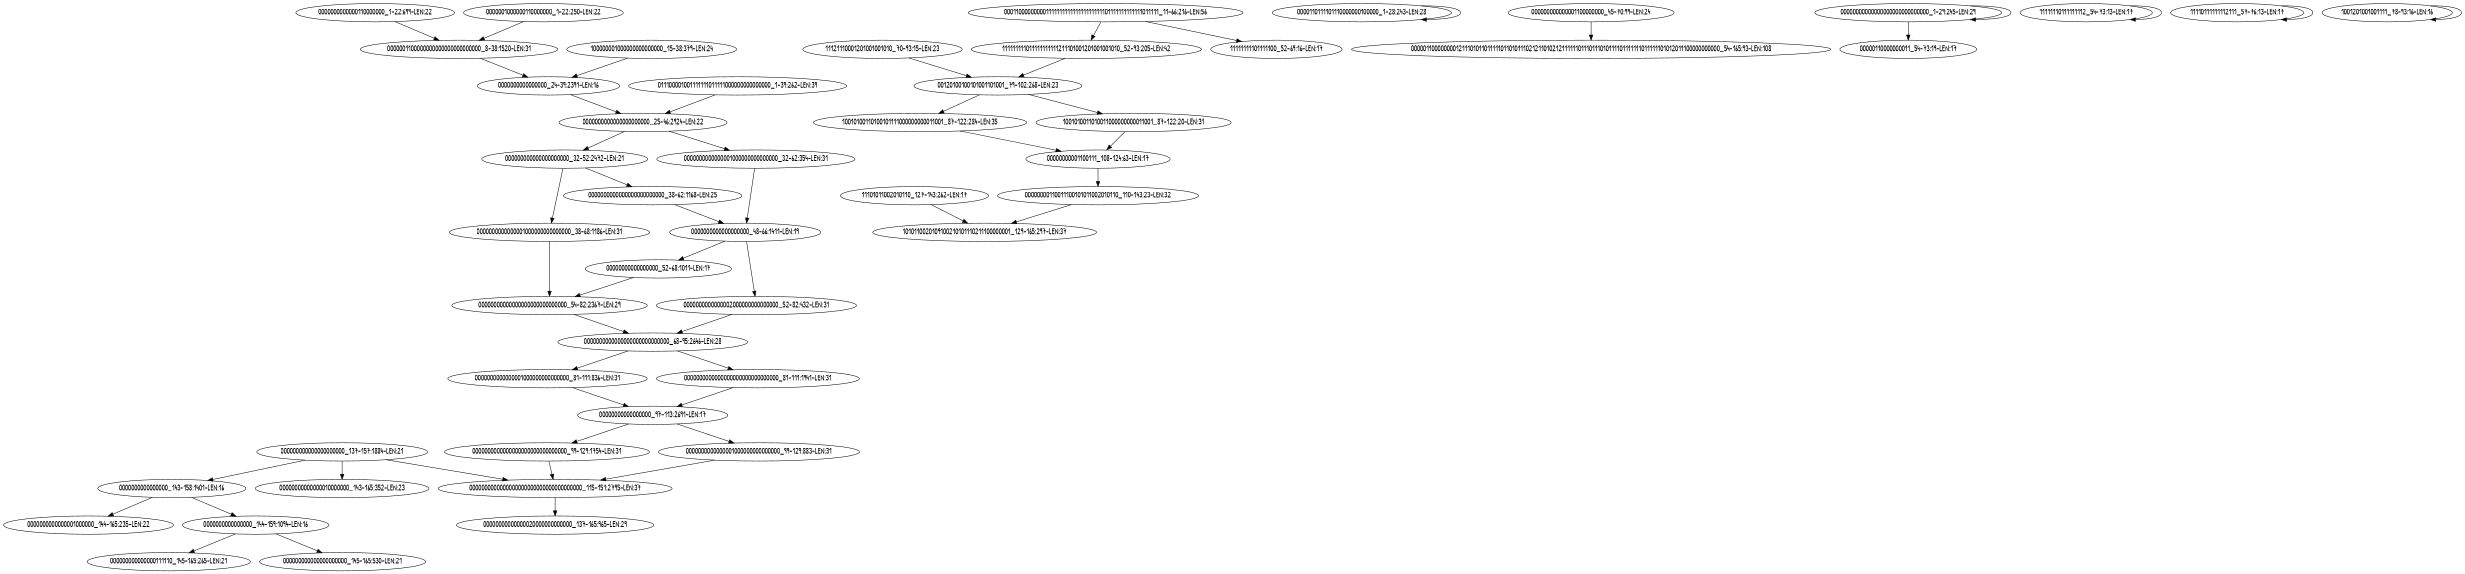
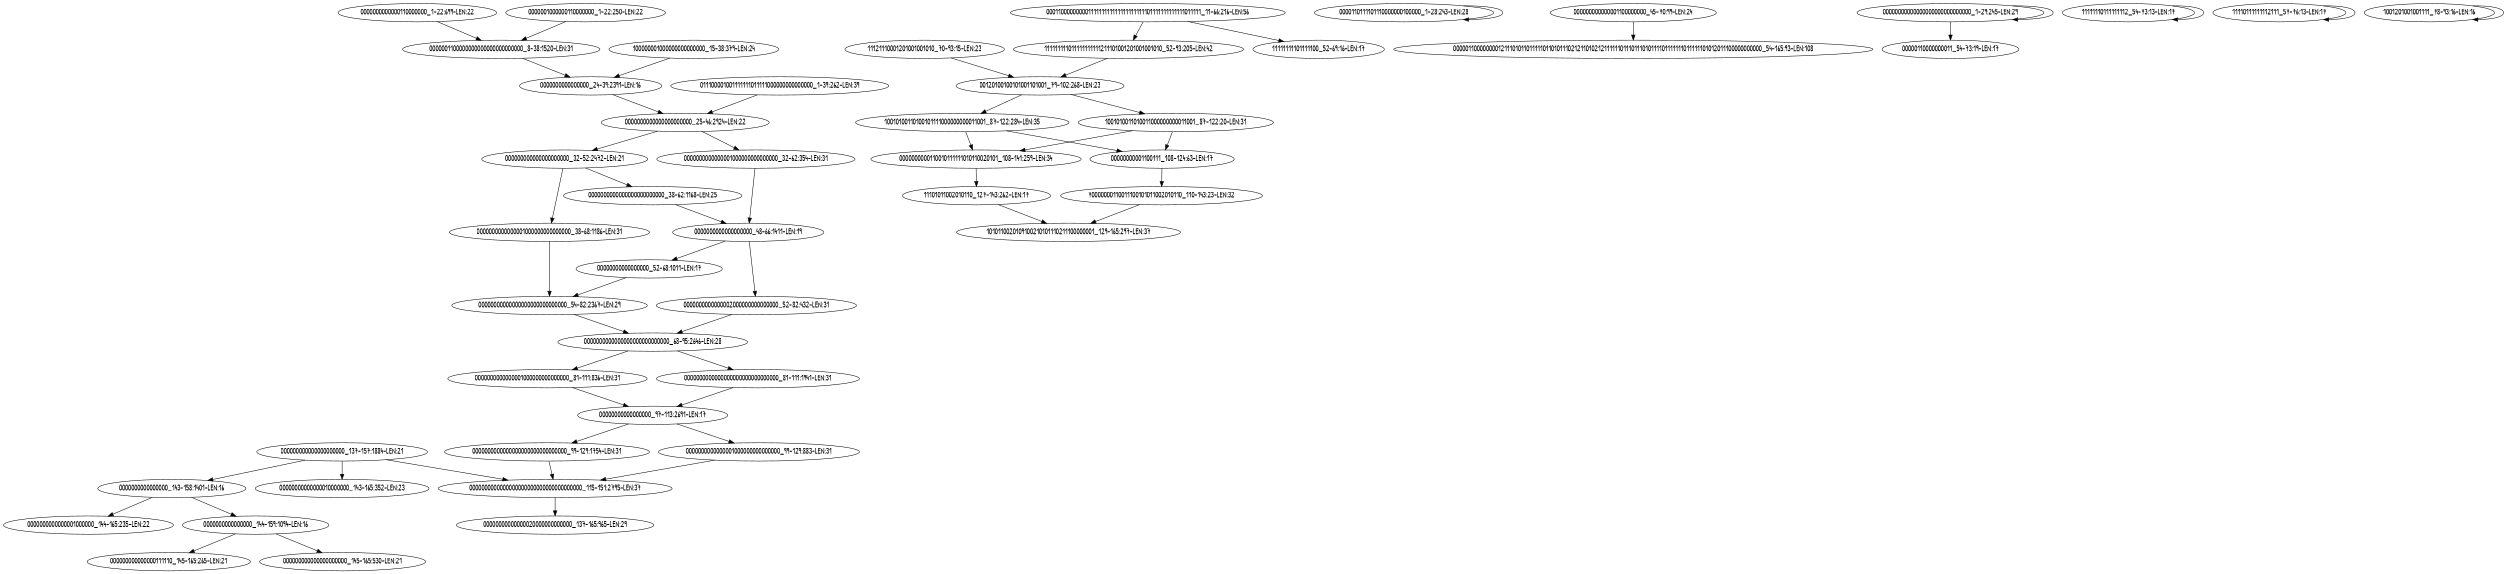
none -> (976, 159)
(1098, 196) -> (1162, 196)
